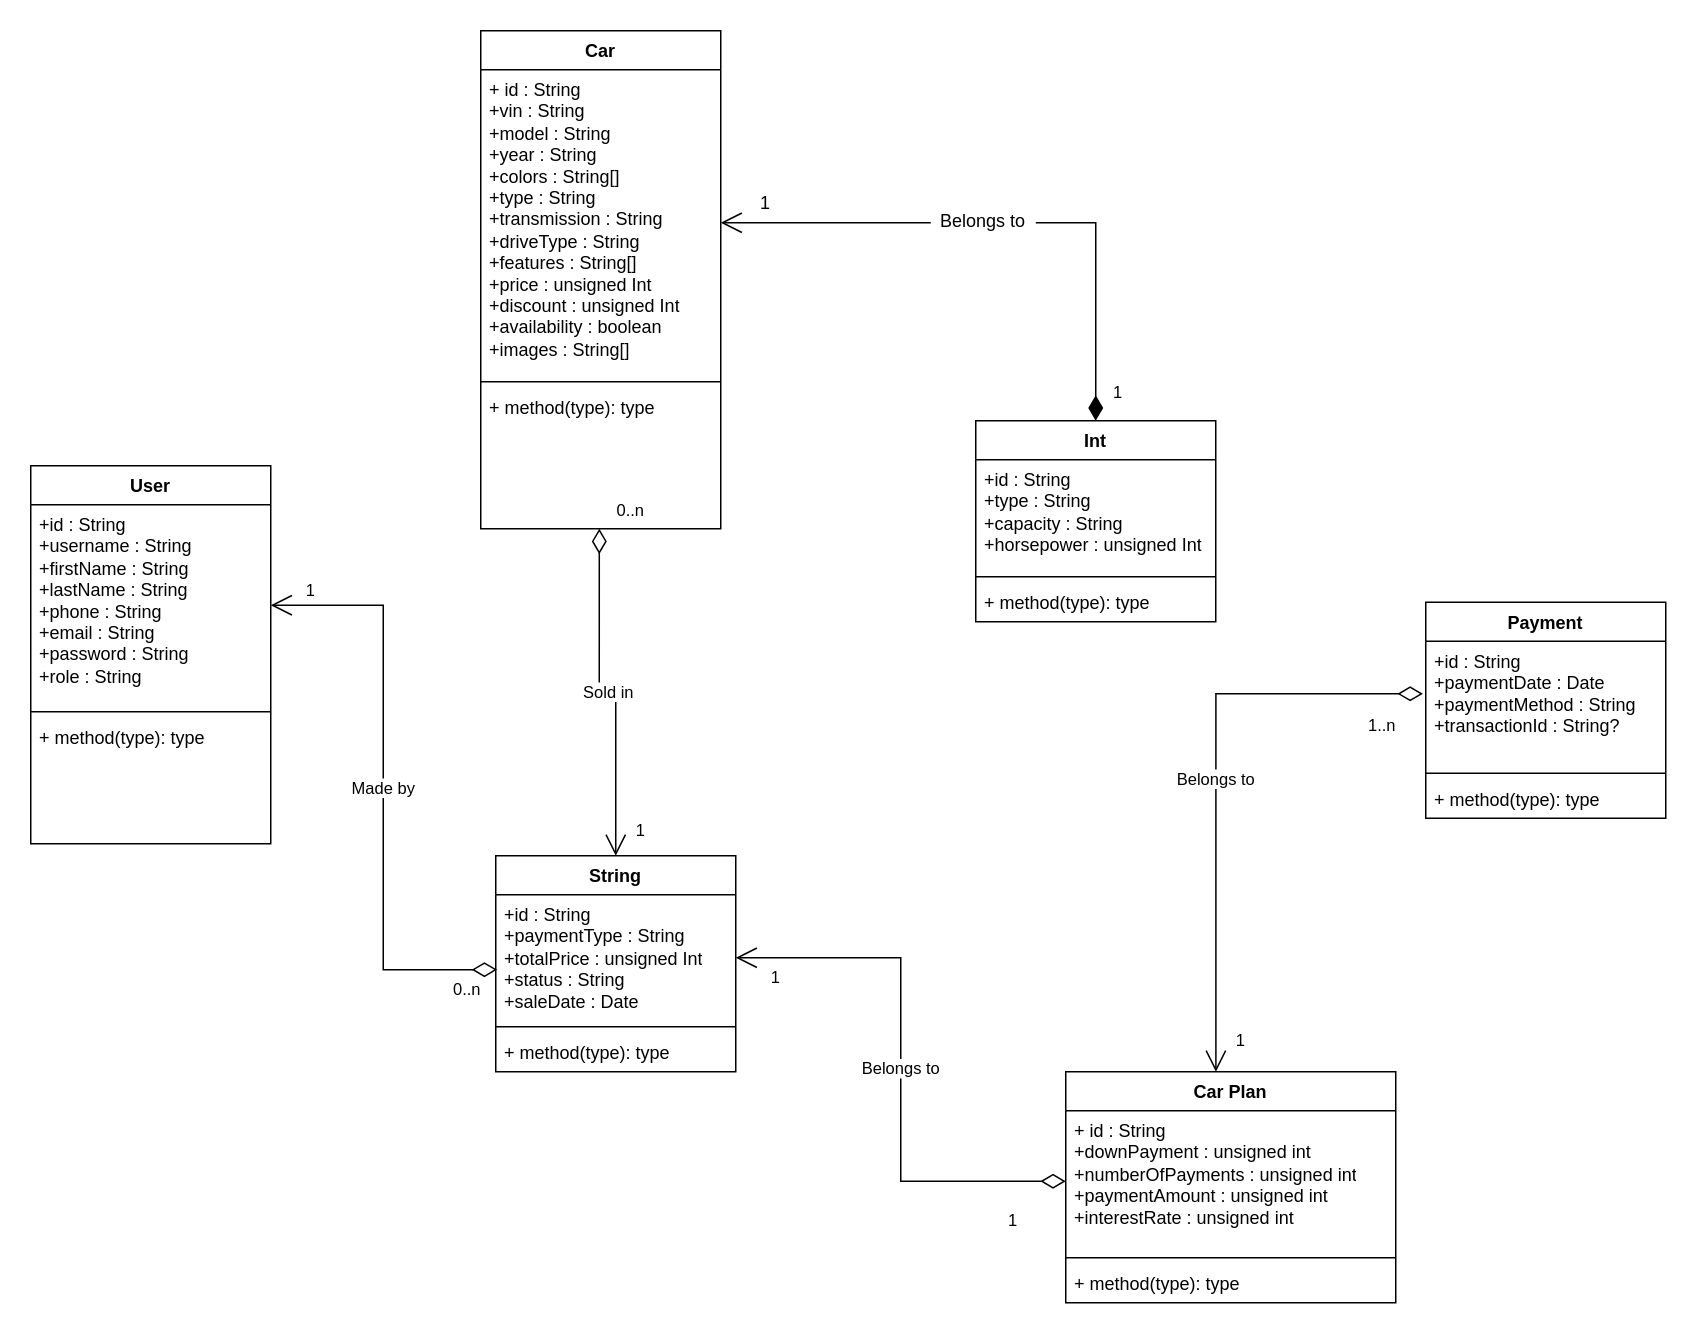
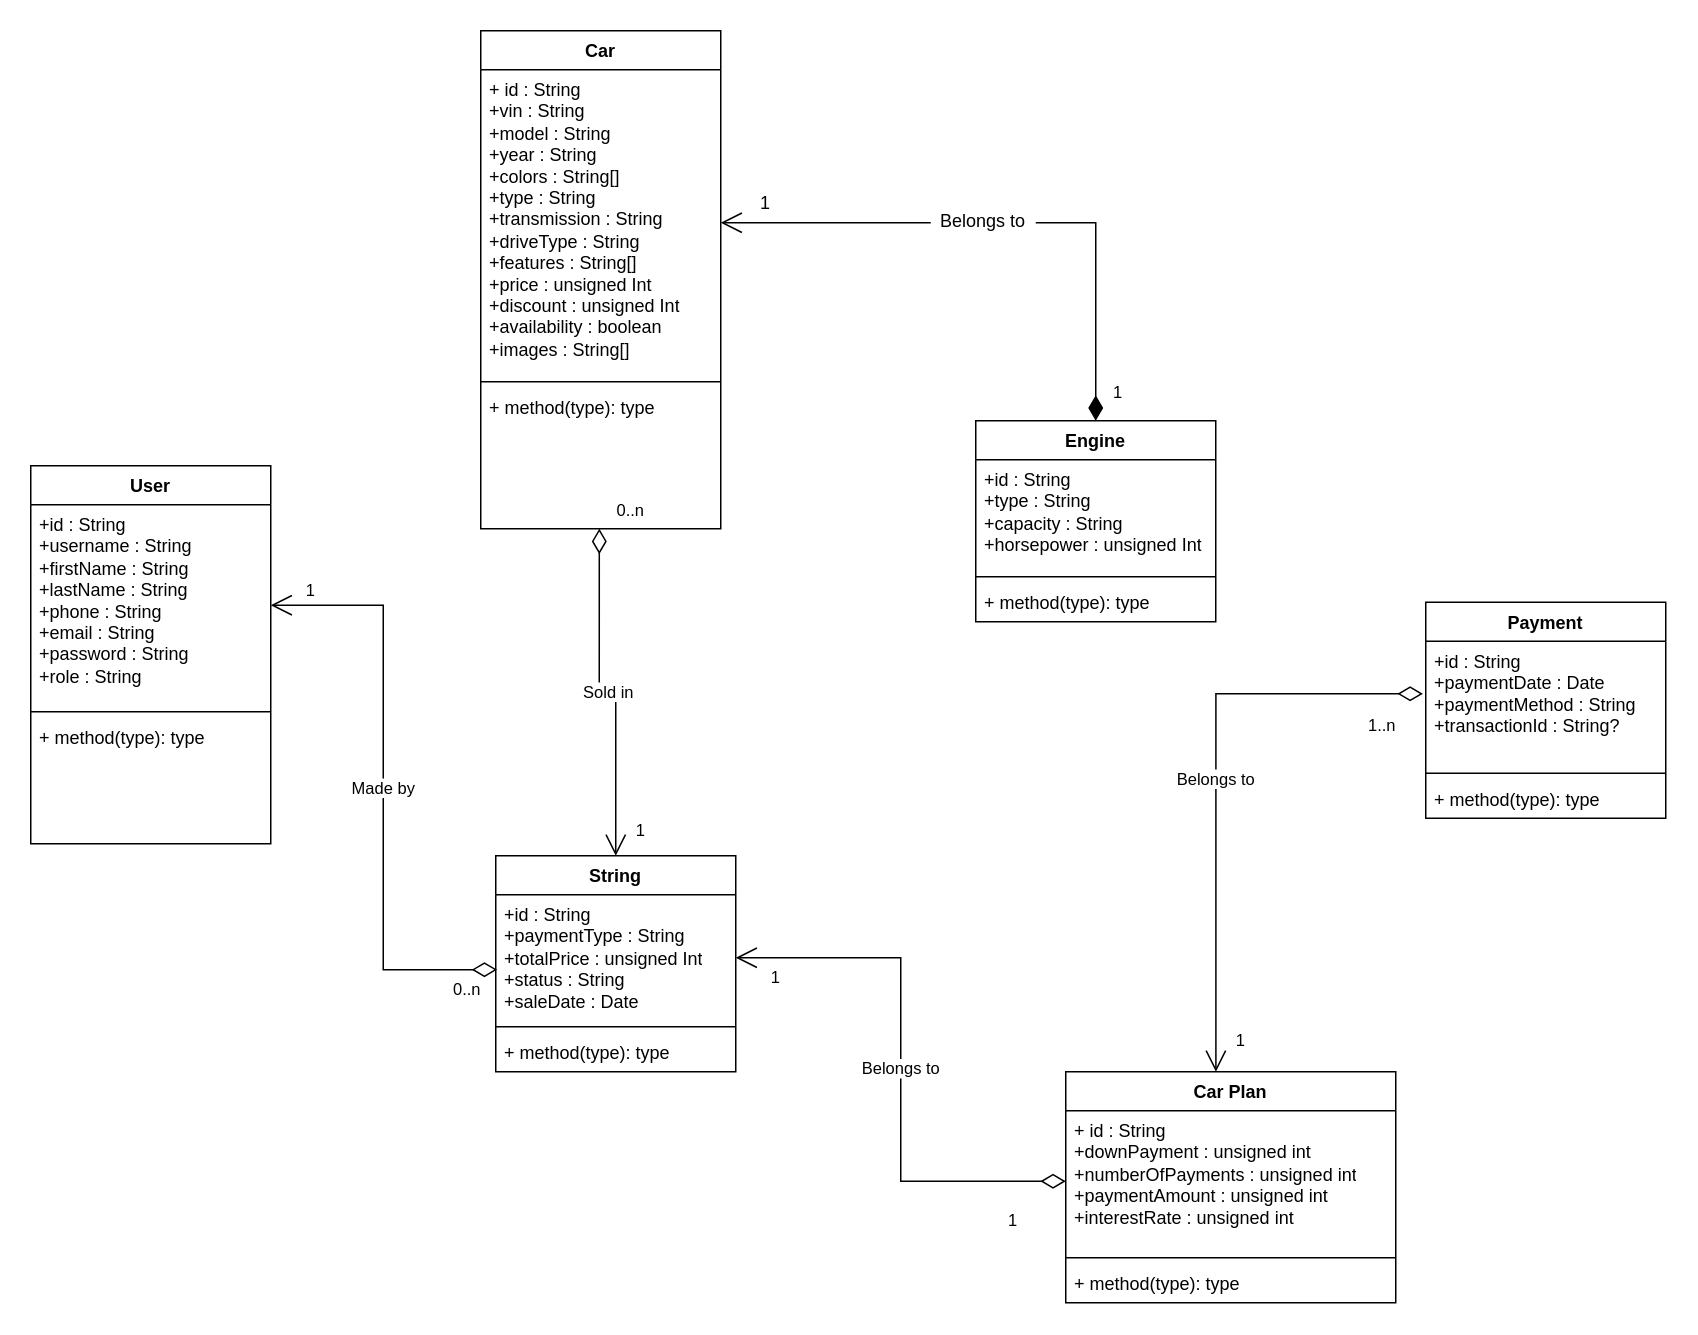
(1096, 442) -> (1096, 442)
